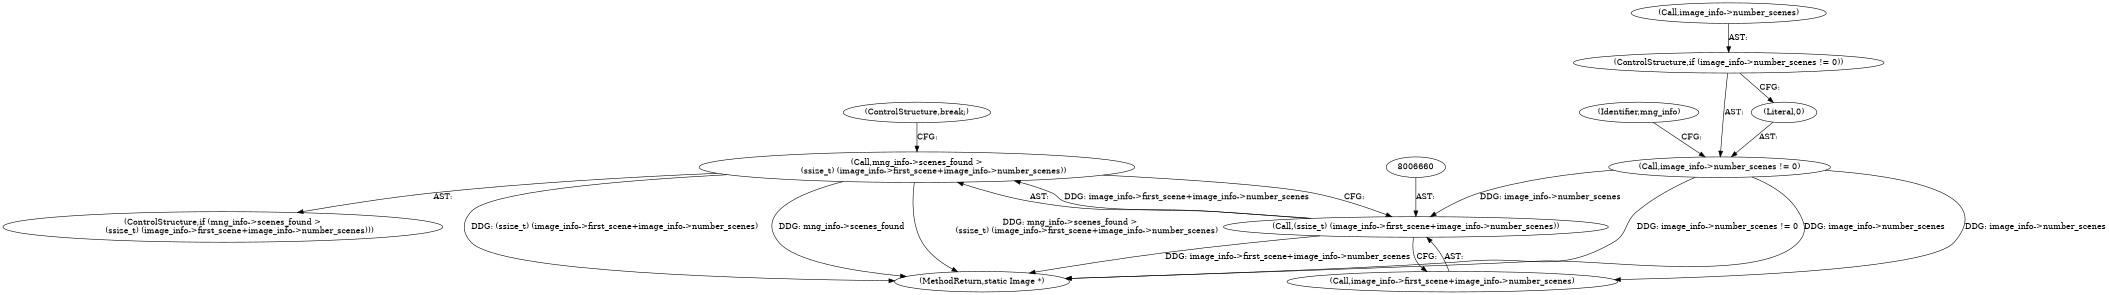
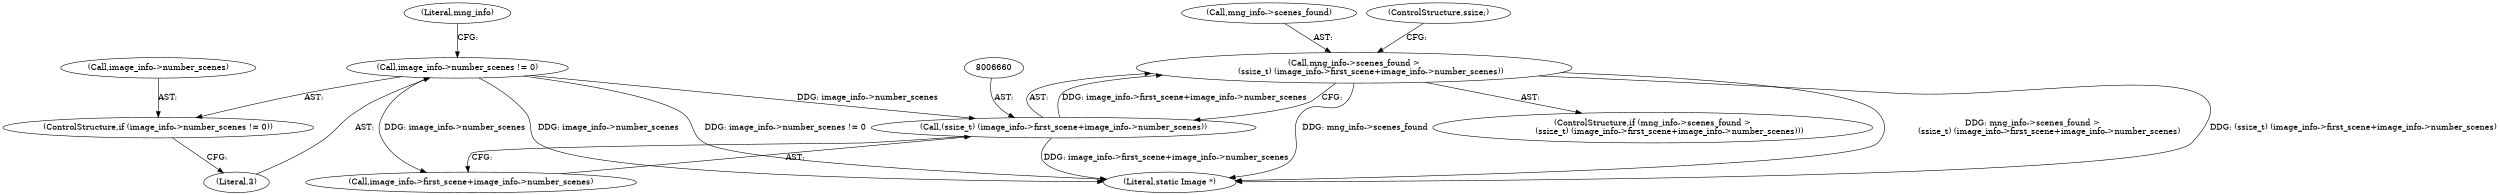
none -> (1269, 13)
(917, 112) -> (1439, 13)
(1639, 112) -> (457, 13)
(1724, 112) -> (301, 94)
(1784, 112) -> (237, 182)
(982, 282) -> (1170, 182)
